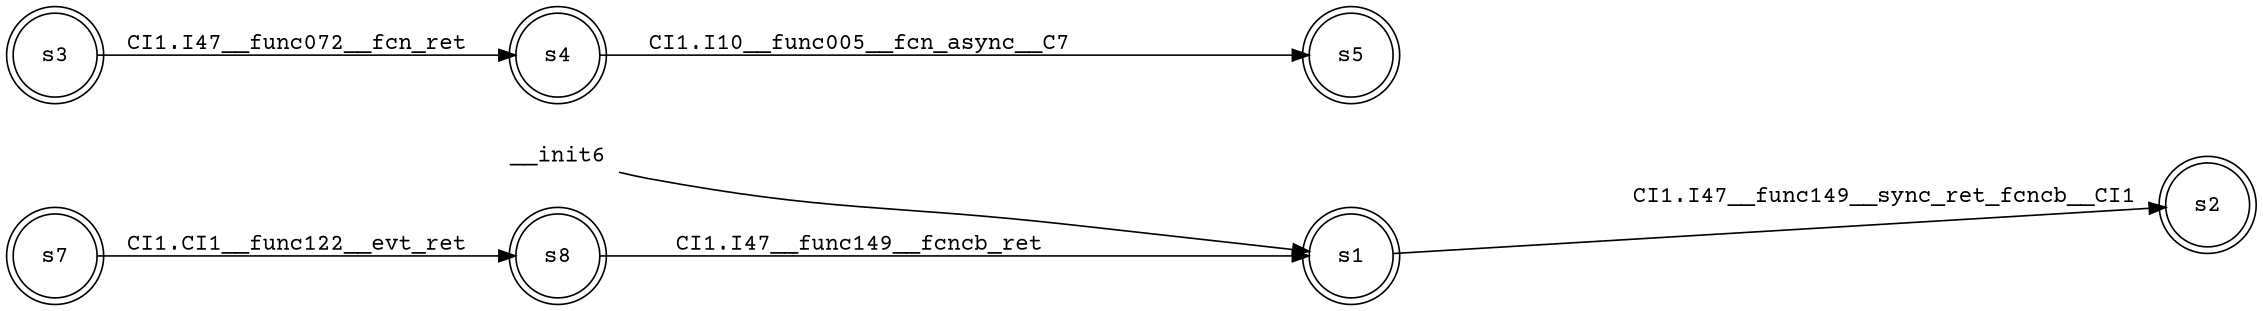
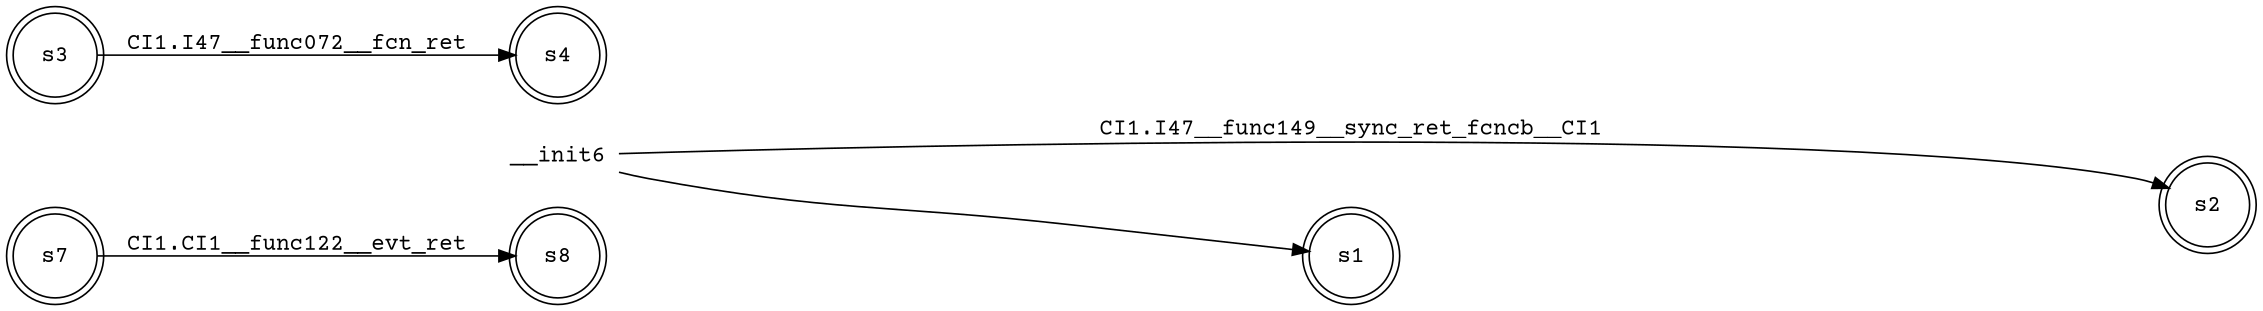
(1351, 55) -> none
(1771, 231) -> (1387, 142)
(946, 256) -> none
